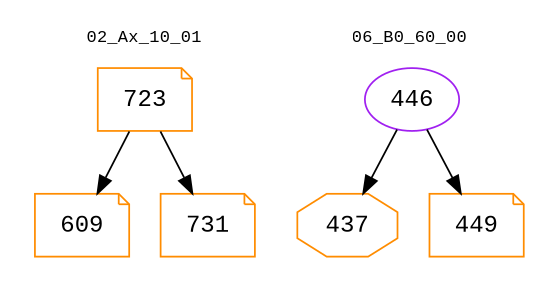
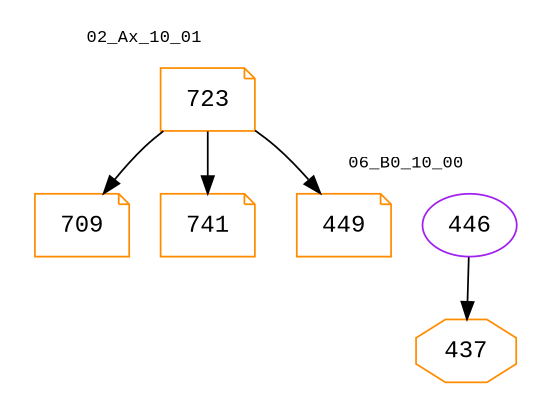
(410, 38) -> (407, 163)
(440, 154) -> (294, 164)
(82, 225) -> (82, 225)
(208, 225) -> (208, 225)
